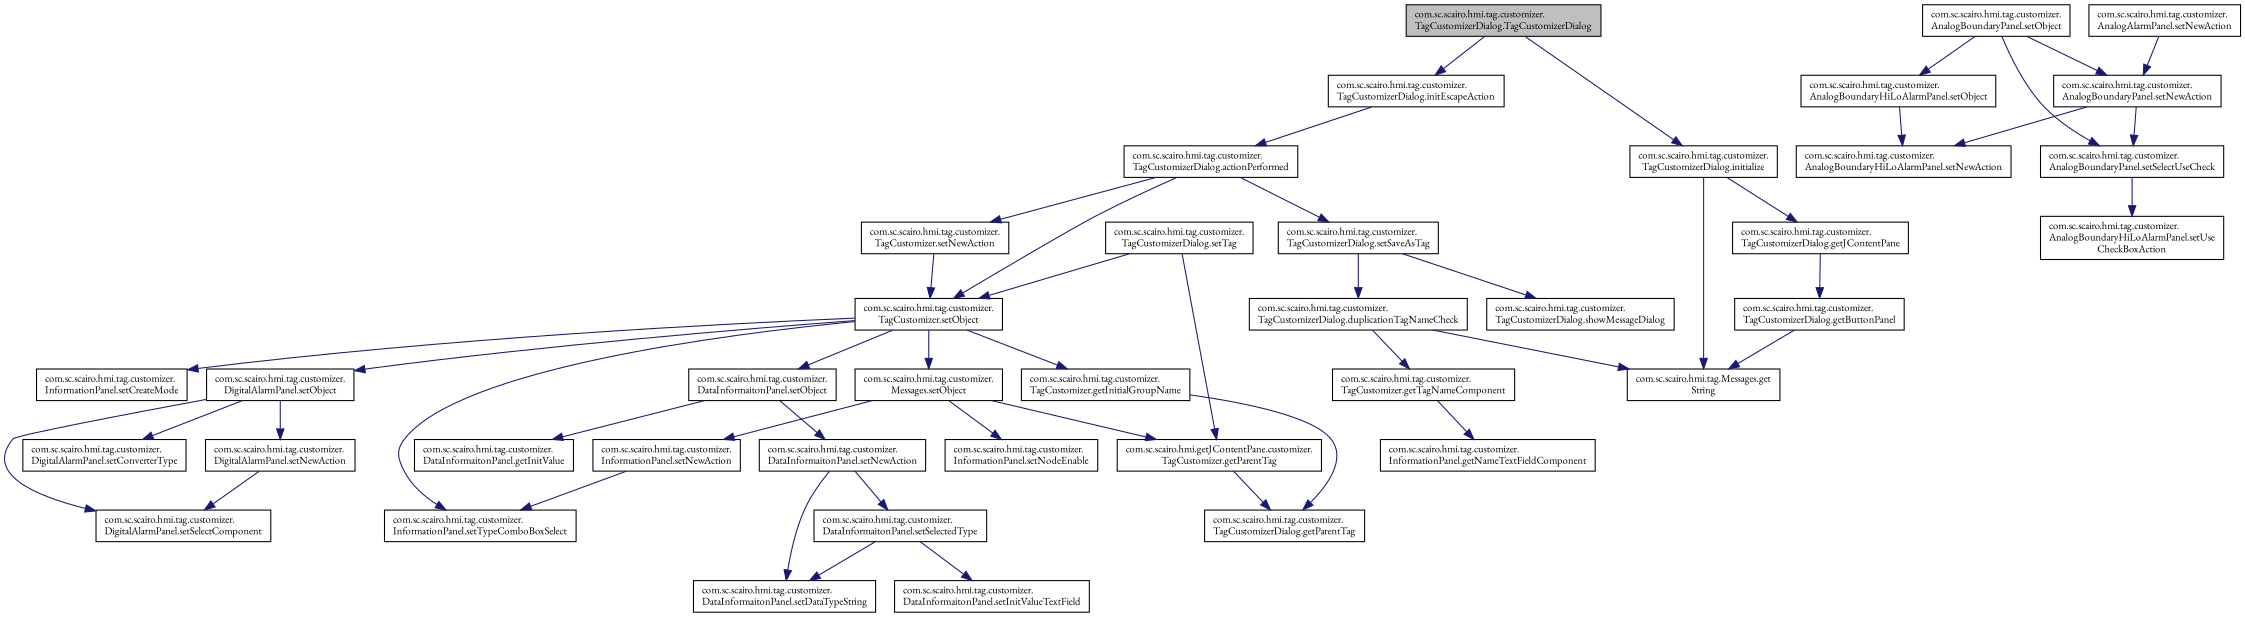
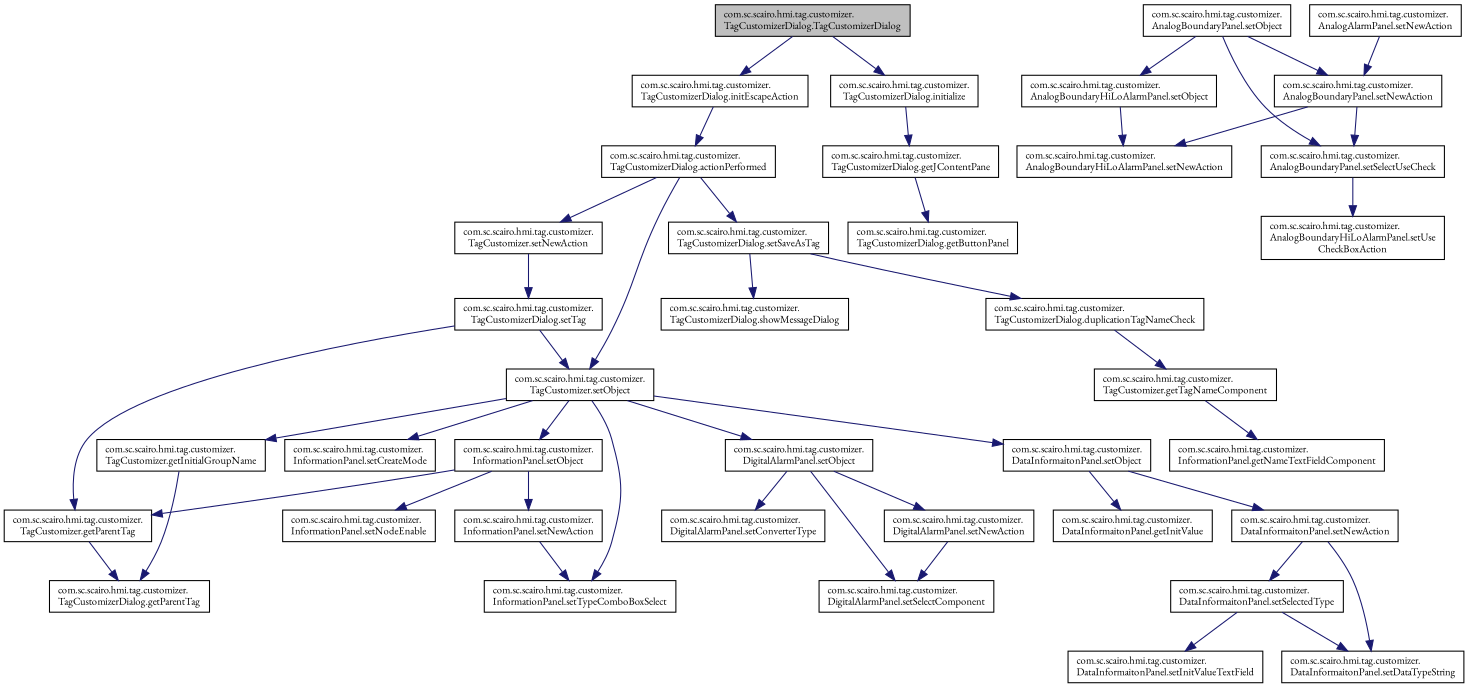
(932, 271) -> (528, 271)
(929, 385) -> (528, 455)
(1704, 385) -> none
(1219, 455) -> (78, 526)
